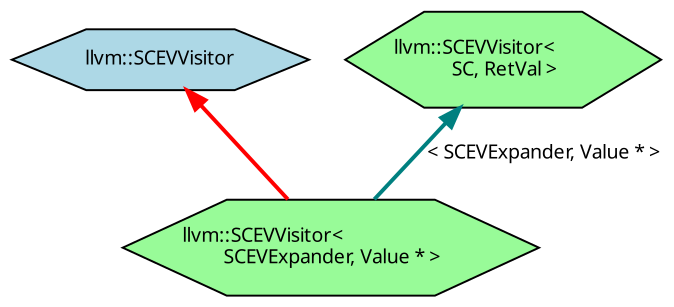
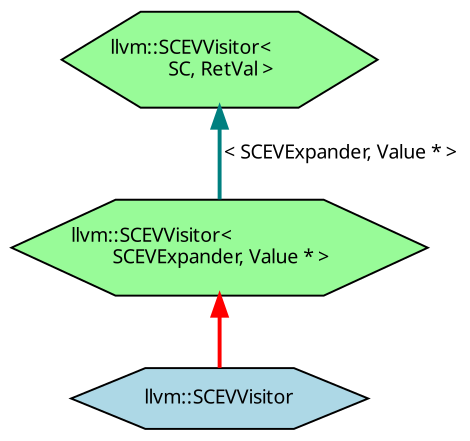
(244, 152) -> (220, 342)
